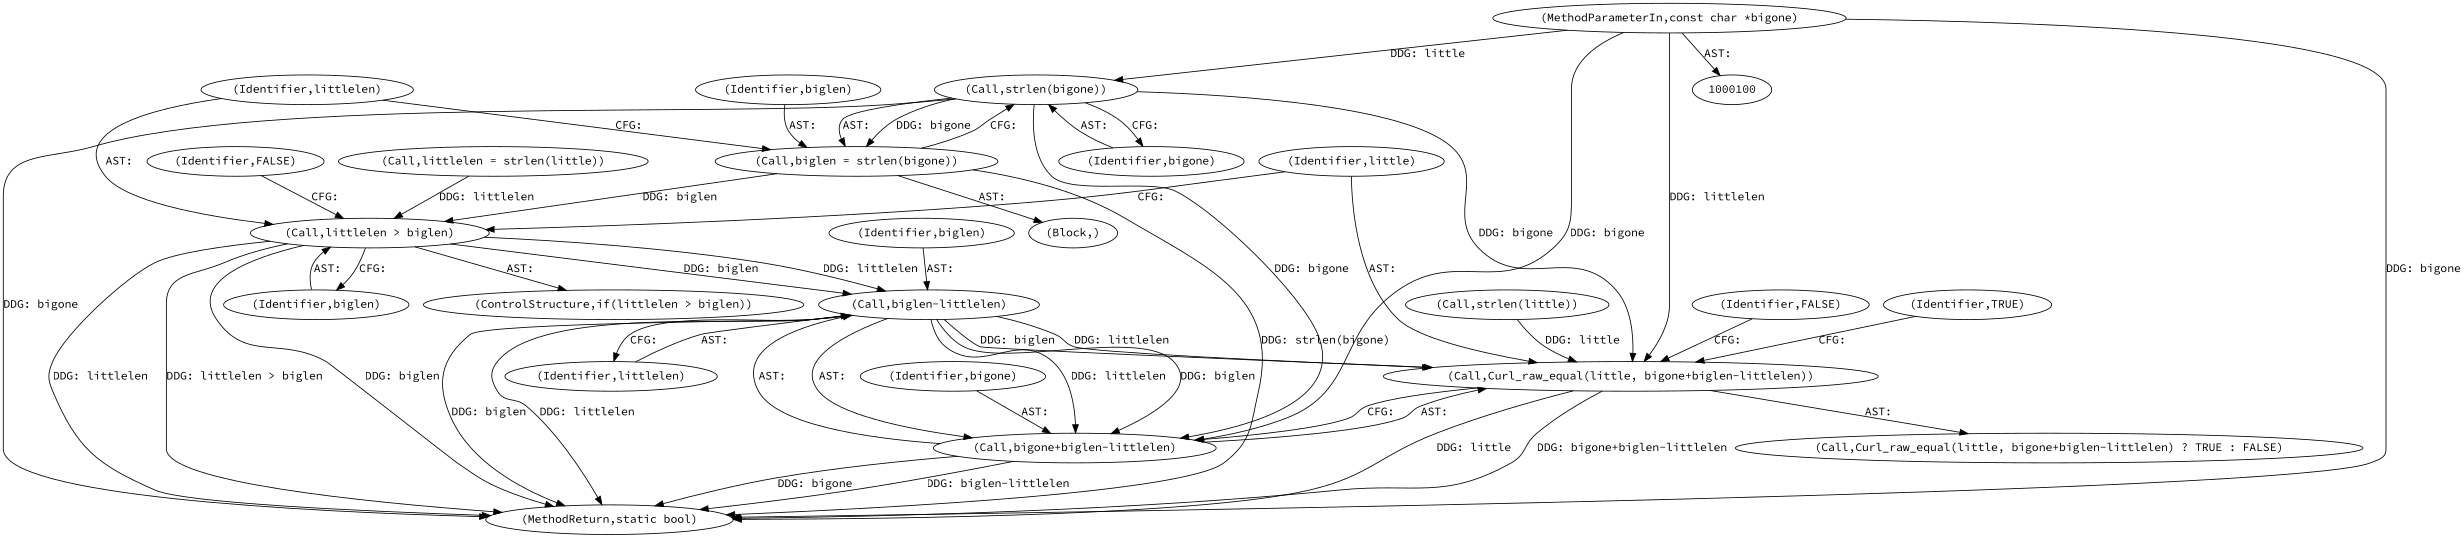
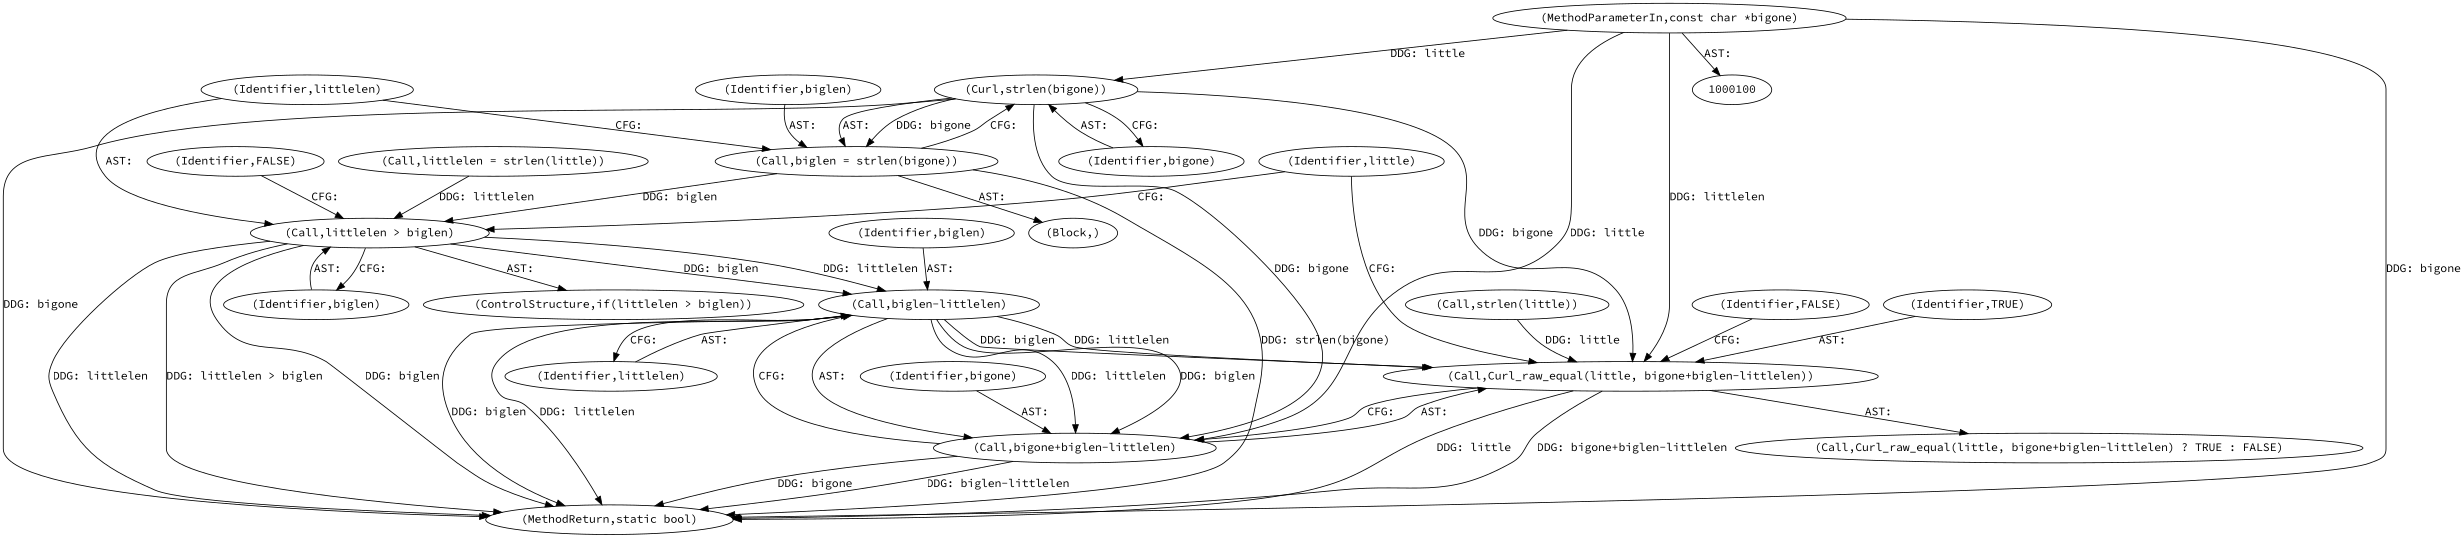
(1036, 90) -> (1036, 90)
(1607, 233) -> (1607, 233)
(1386, 269) -> (1386, 269)
(1836, 341) -> (1836, 341)
(776, 376) -> (776, 376)
